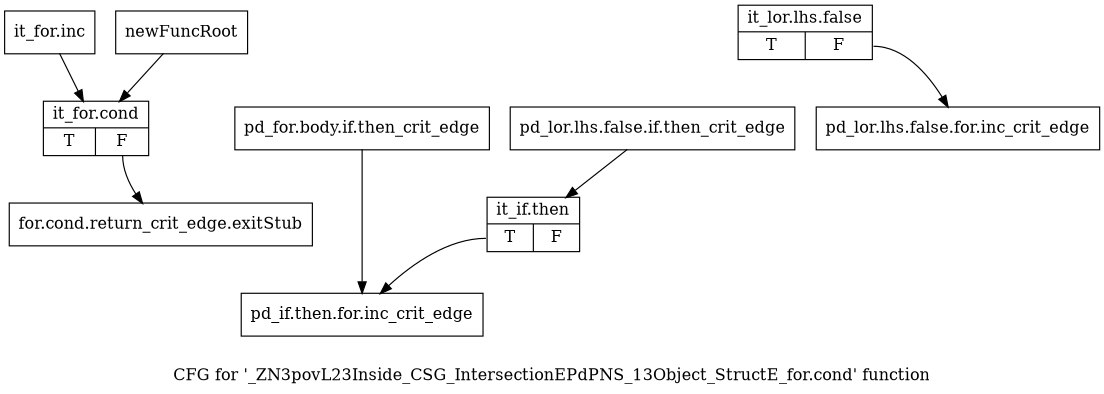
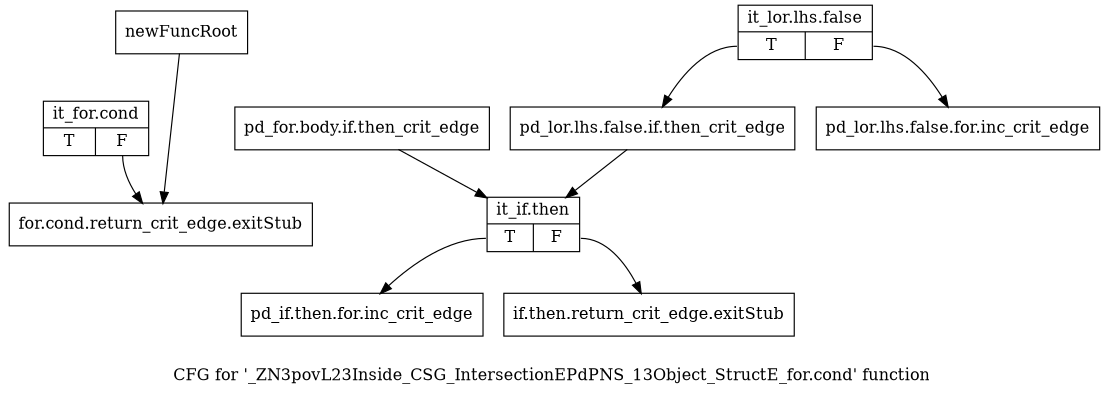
(50, 32) -> none
none -> (697, 63)
(145, 73) -> (172, 123)
(362, 215) -> (438, 171)
none -> (649, 315)
